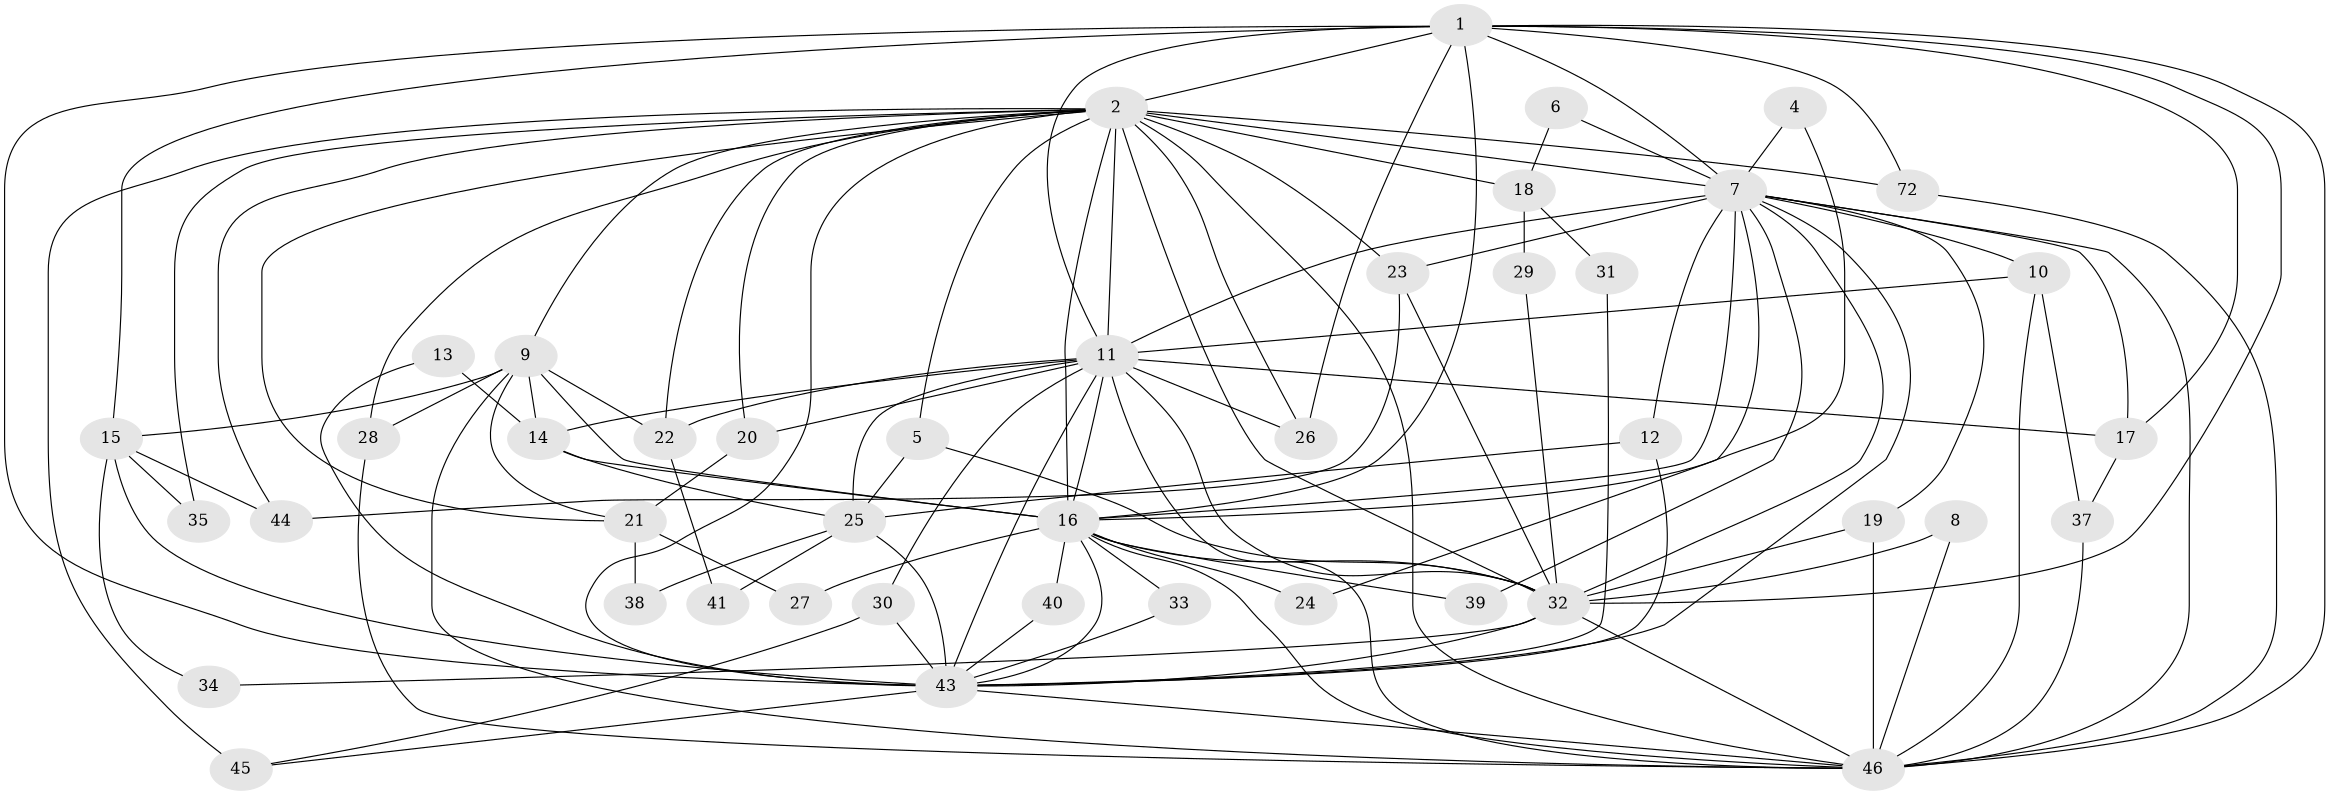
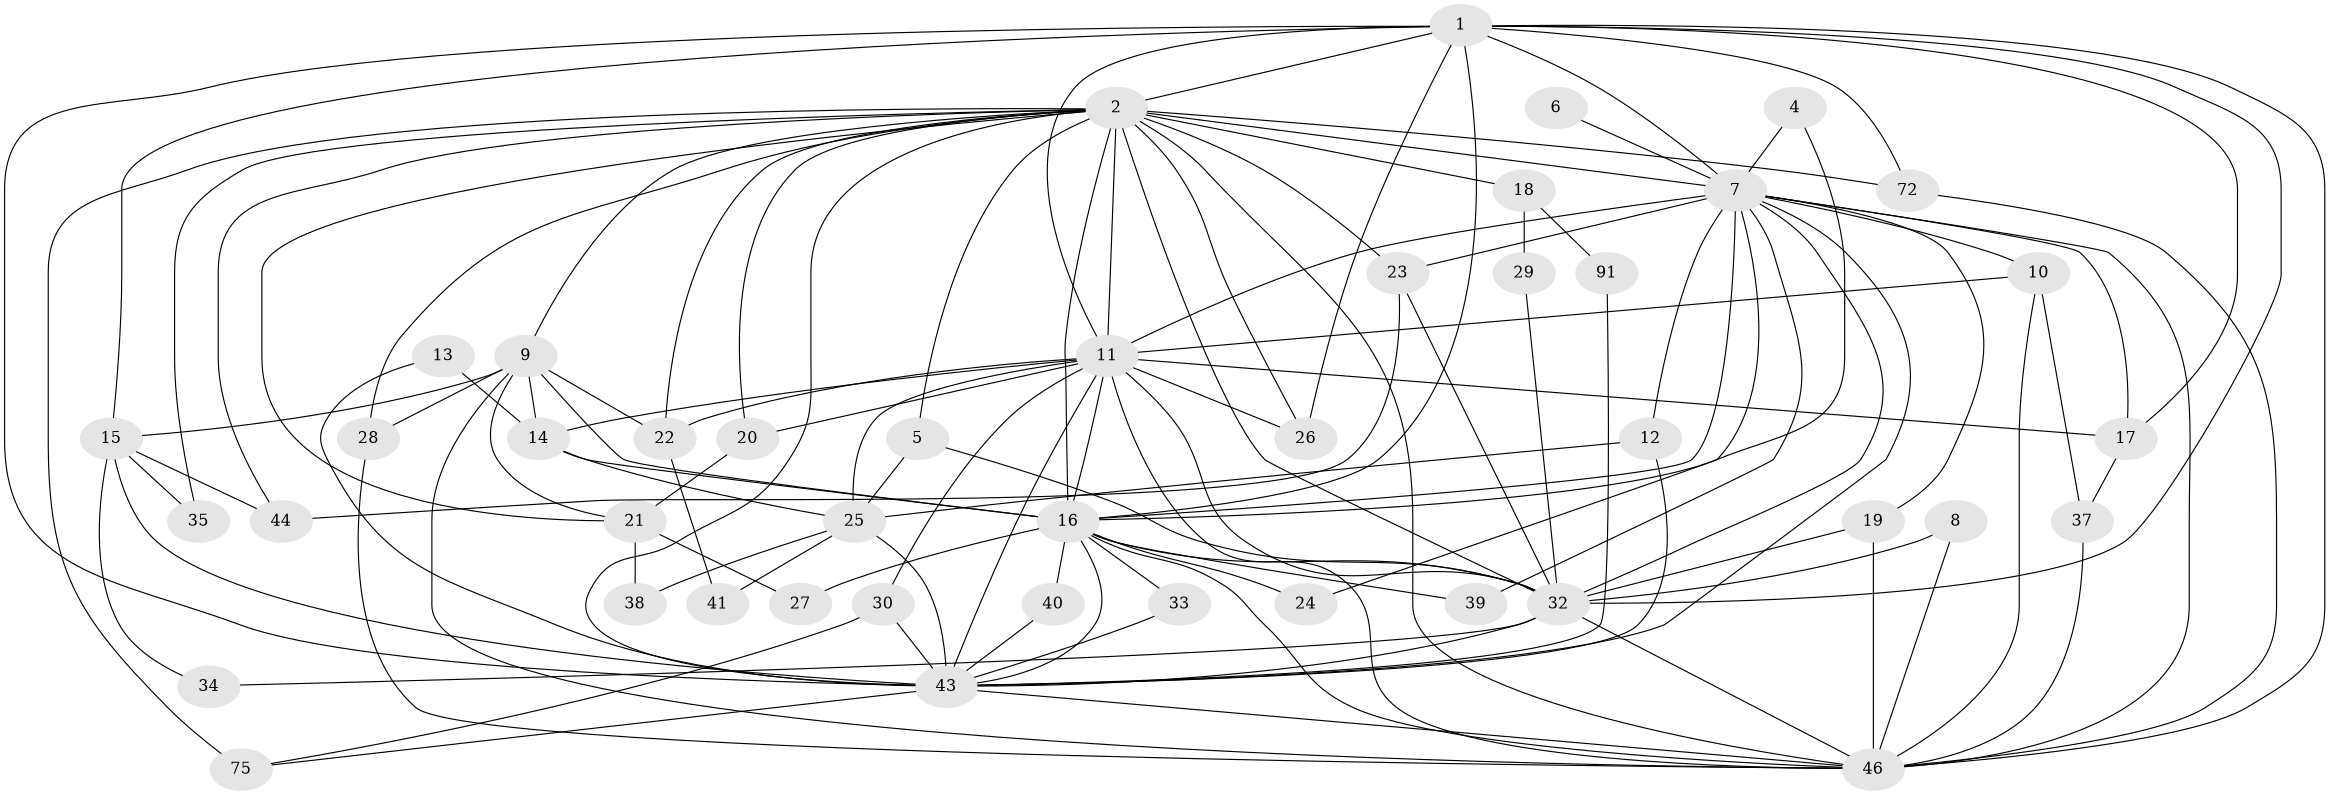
(1539, 153) -> none
(1607, 273) -> (1607, 273)
(241, 770) -> (241, 770)
